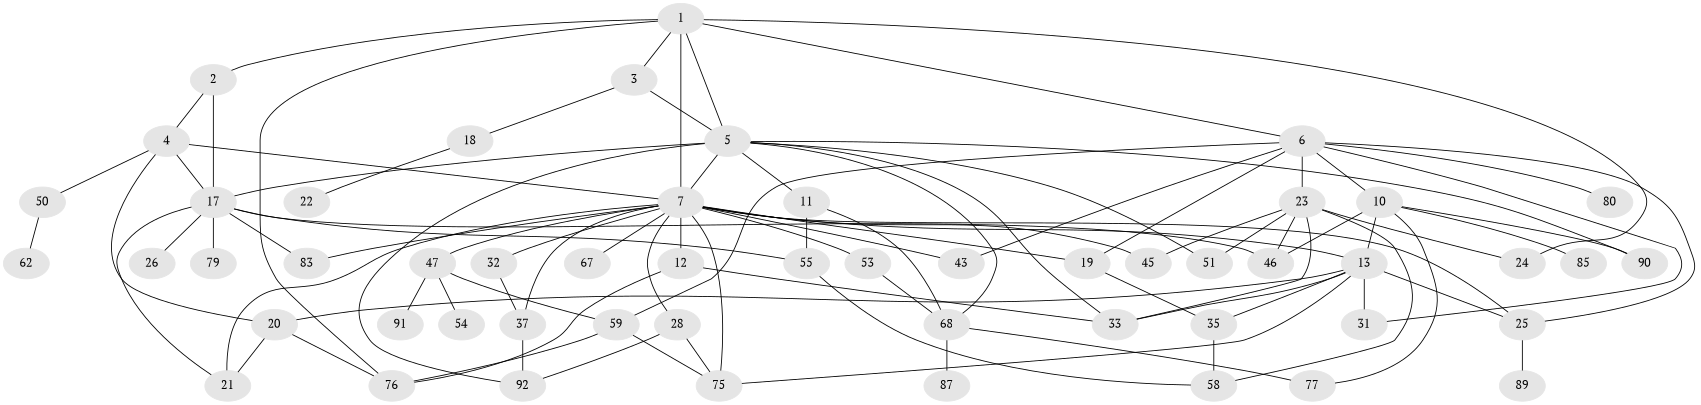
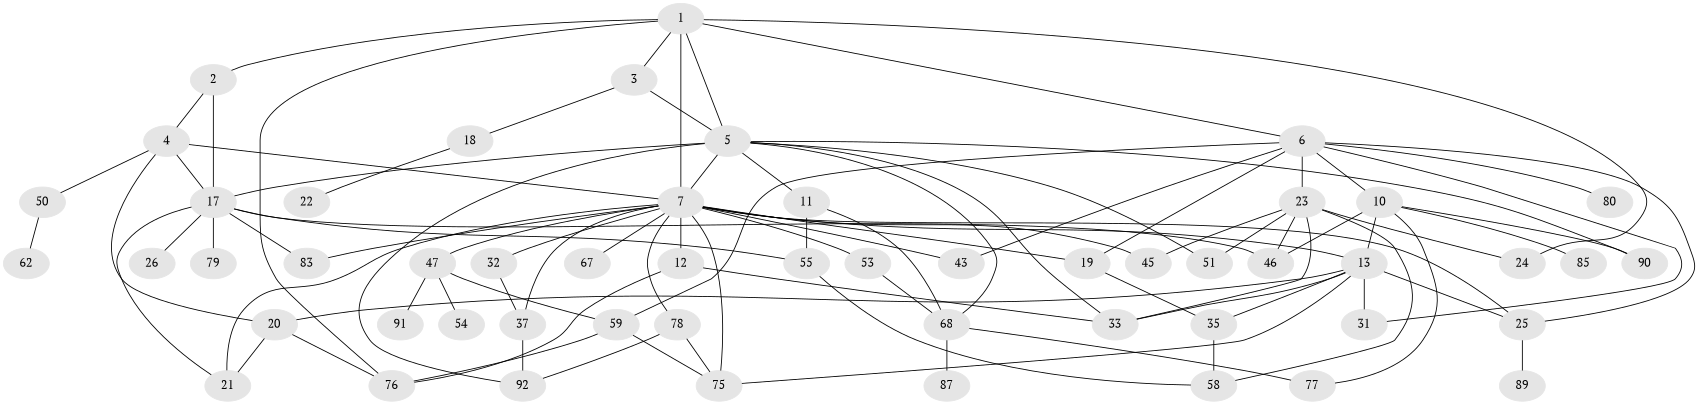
(677, 325) -> (677, 325)
